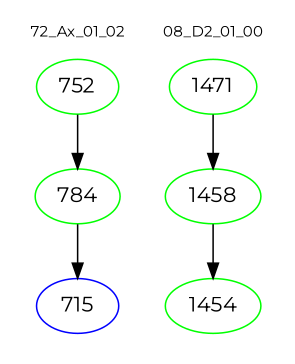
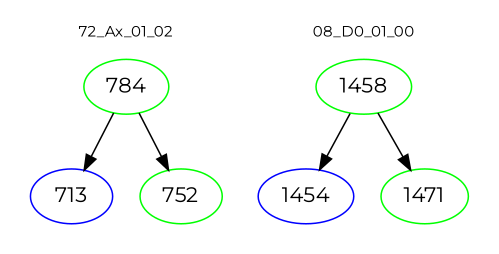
(214, 33) -> (364, 33)
(78, 134) -> (150, 135)
(213, 134) -> (390, 135)
(78, 306) -> (72, 196)
(213, 306) -> (306, 196)
